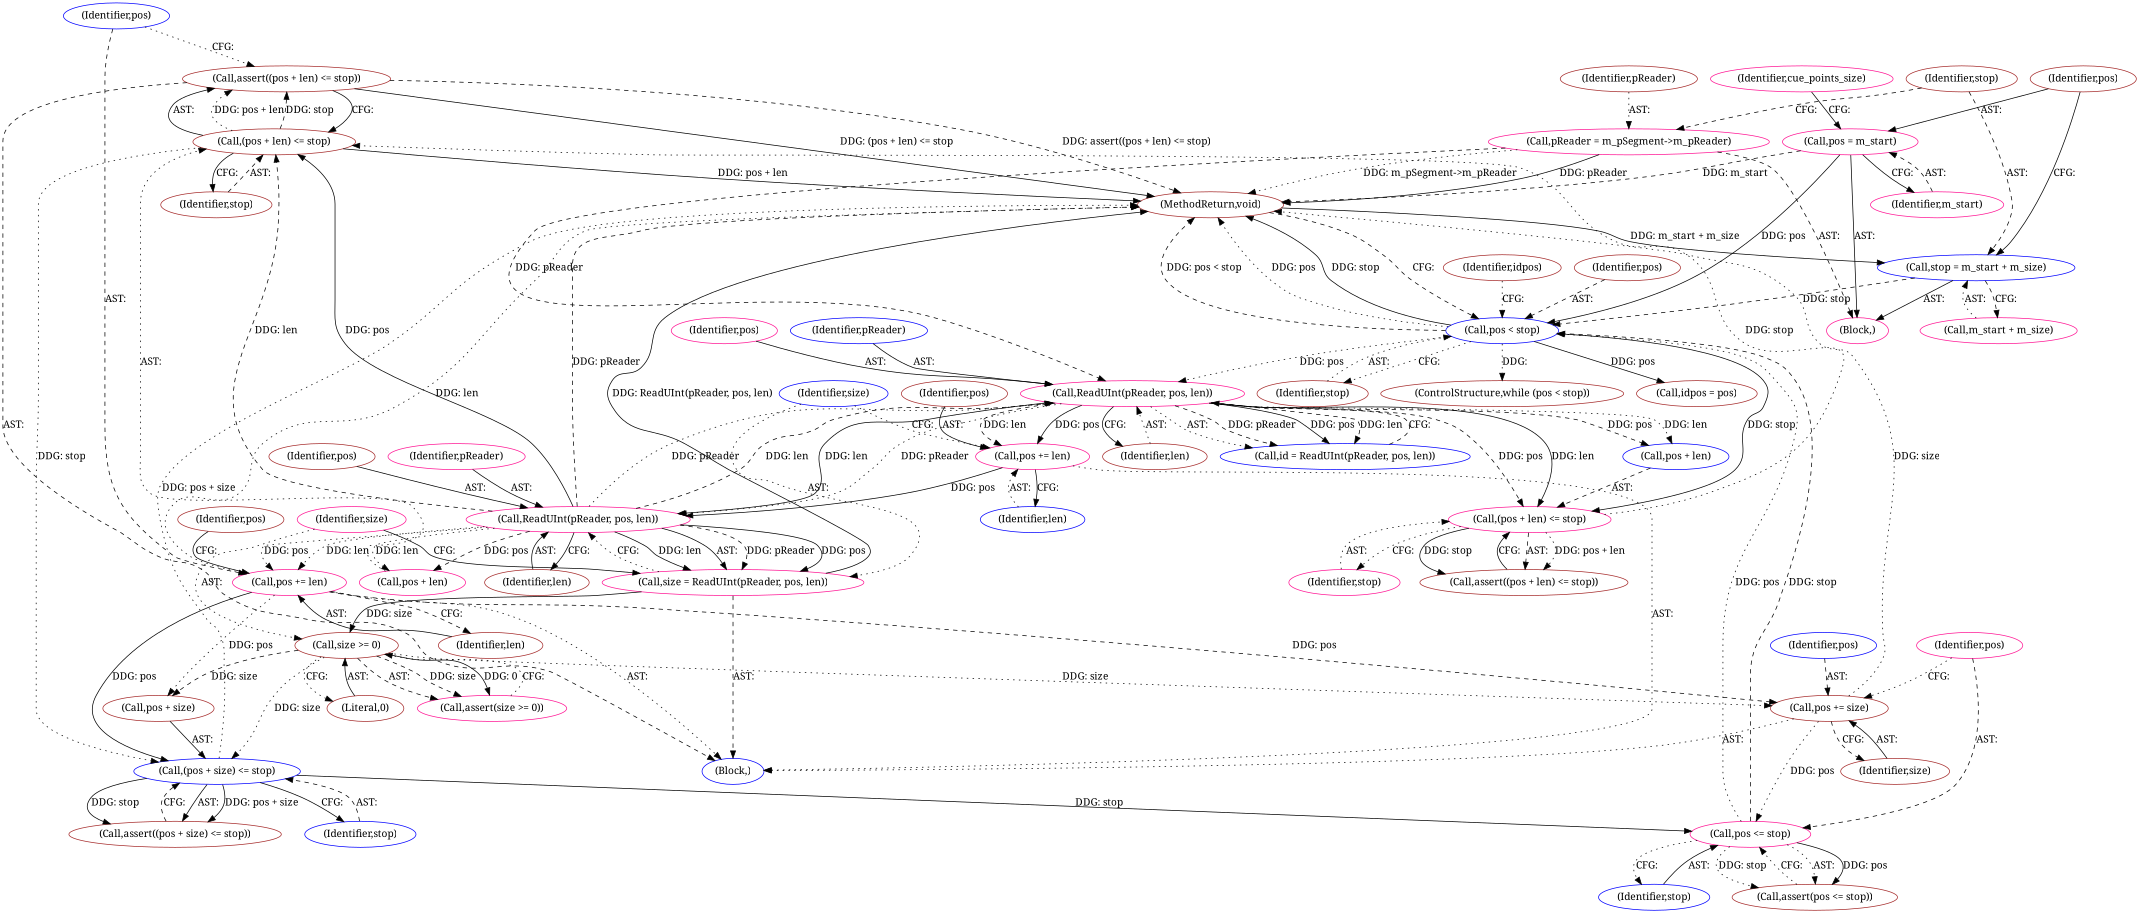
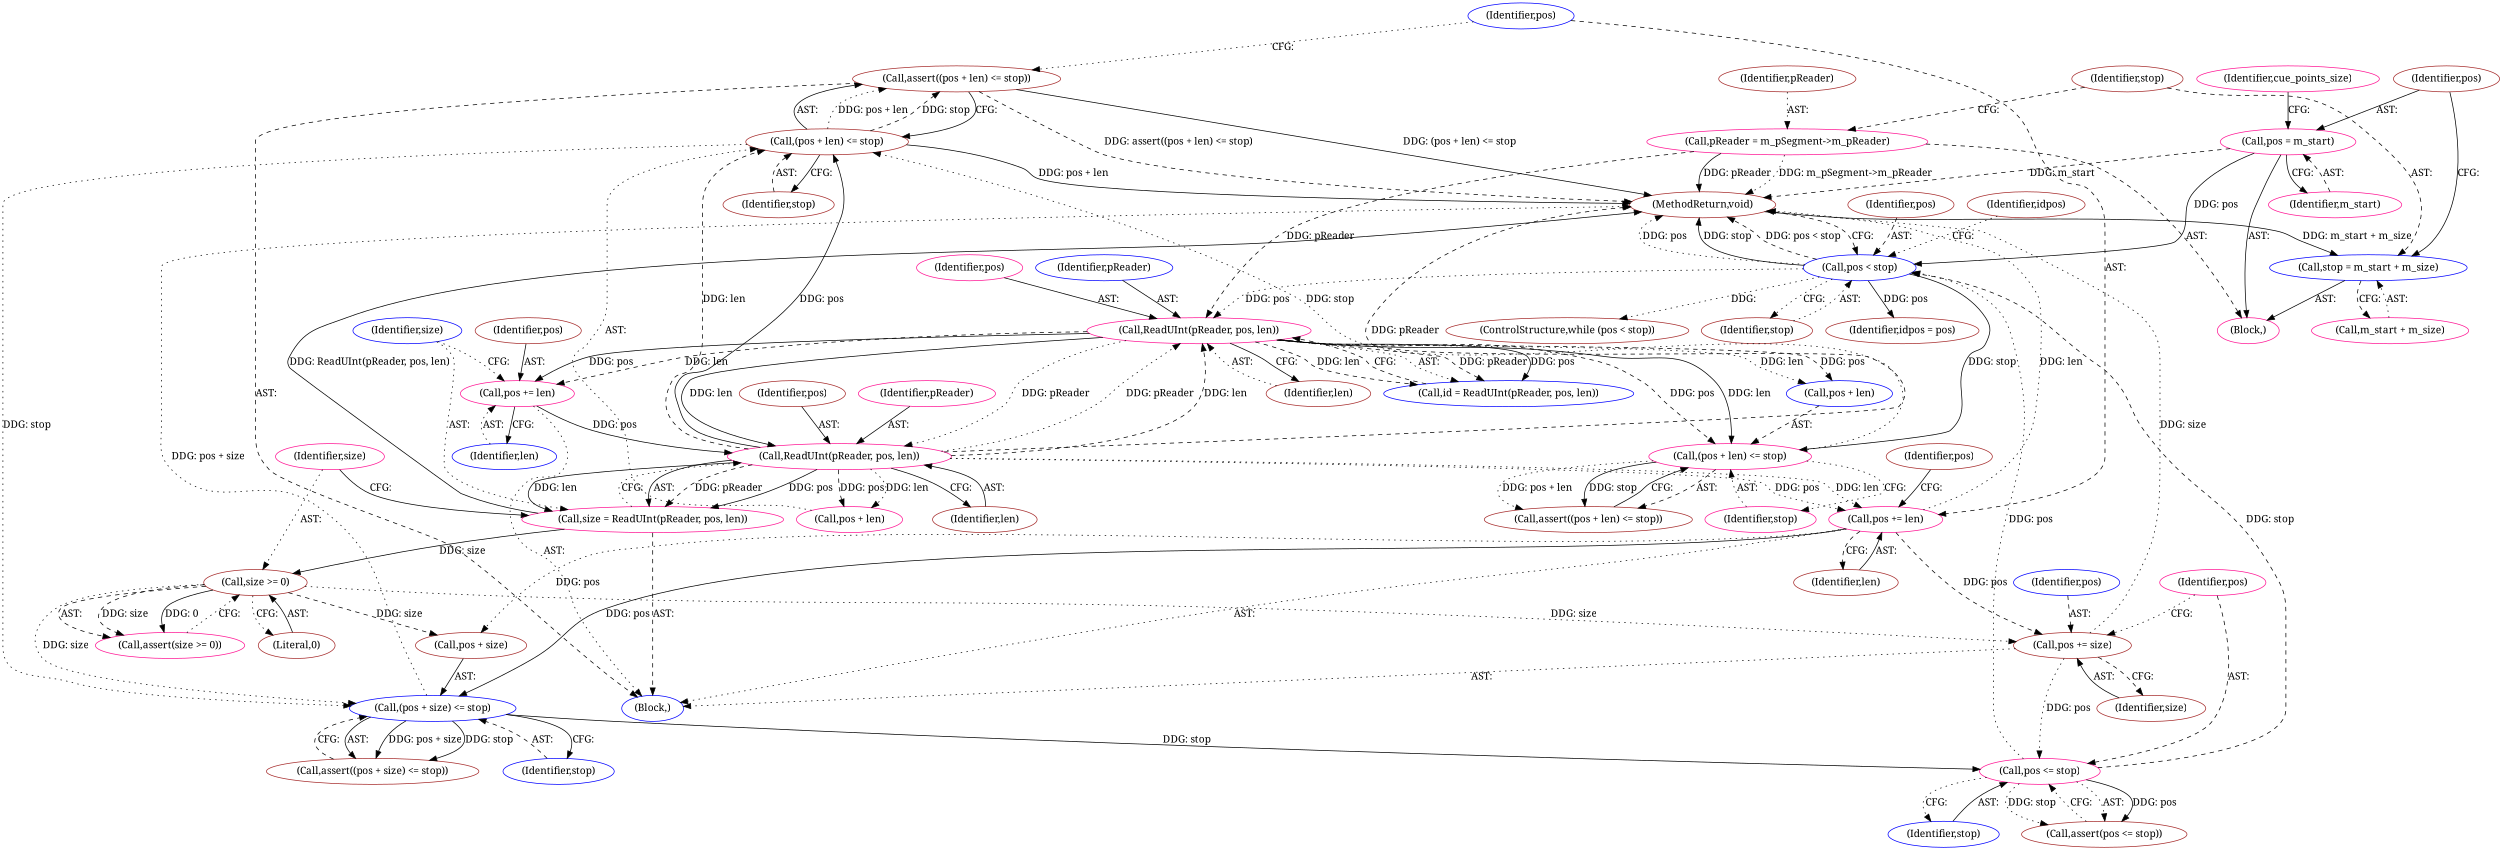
(1738, 303) -> none
(1697, 394) -> (1902, 331)
